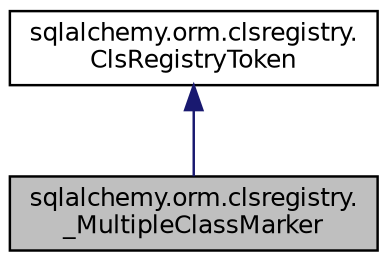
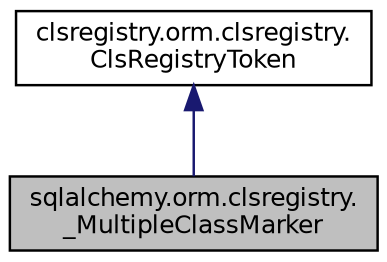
(194, 48) -> (194, 48)
